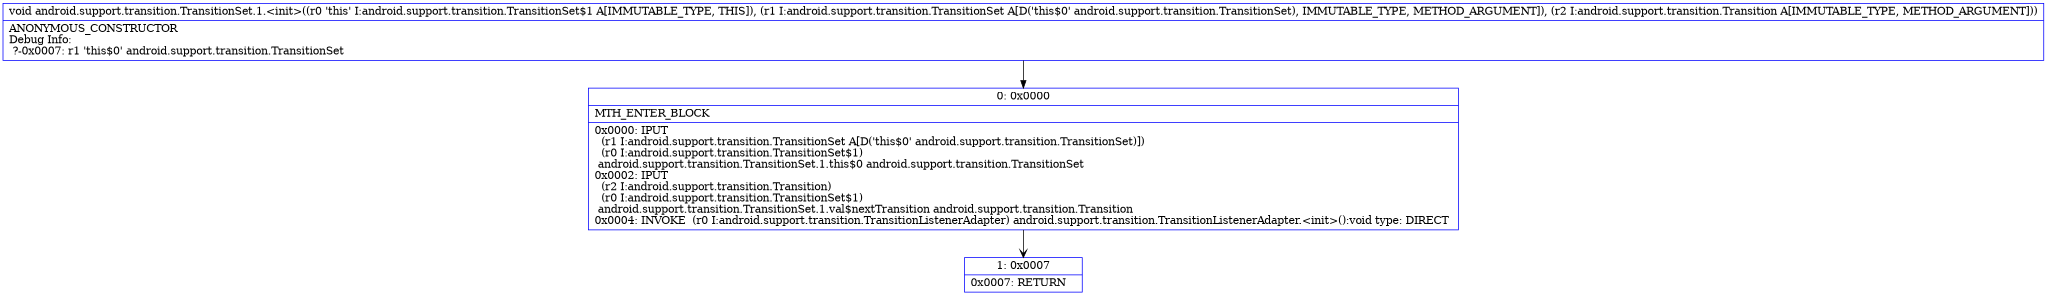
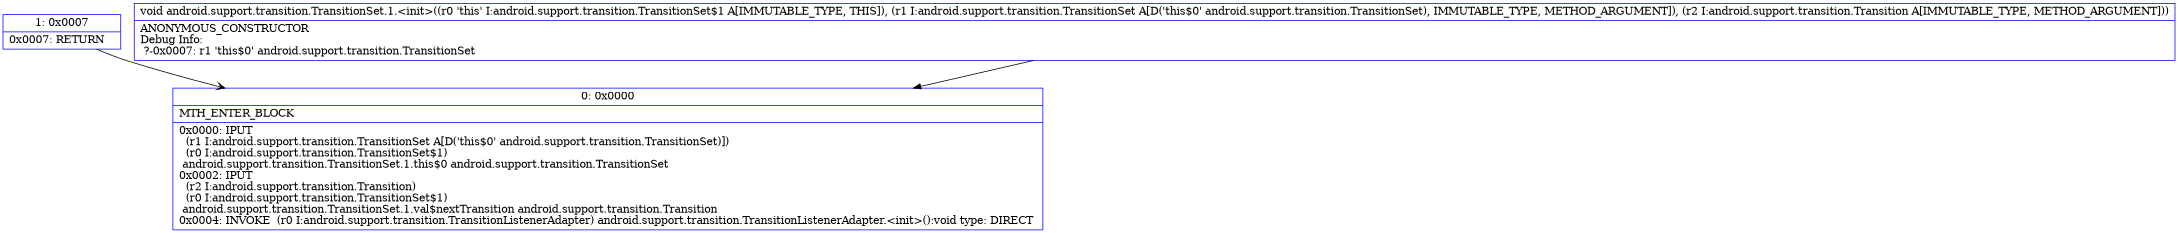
(1023, 240) -> (156, 70)
